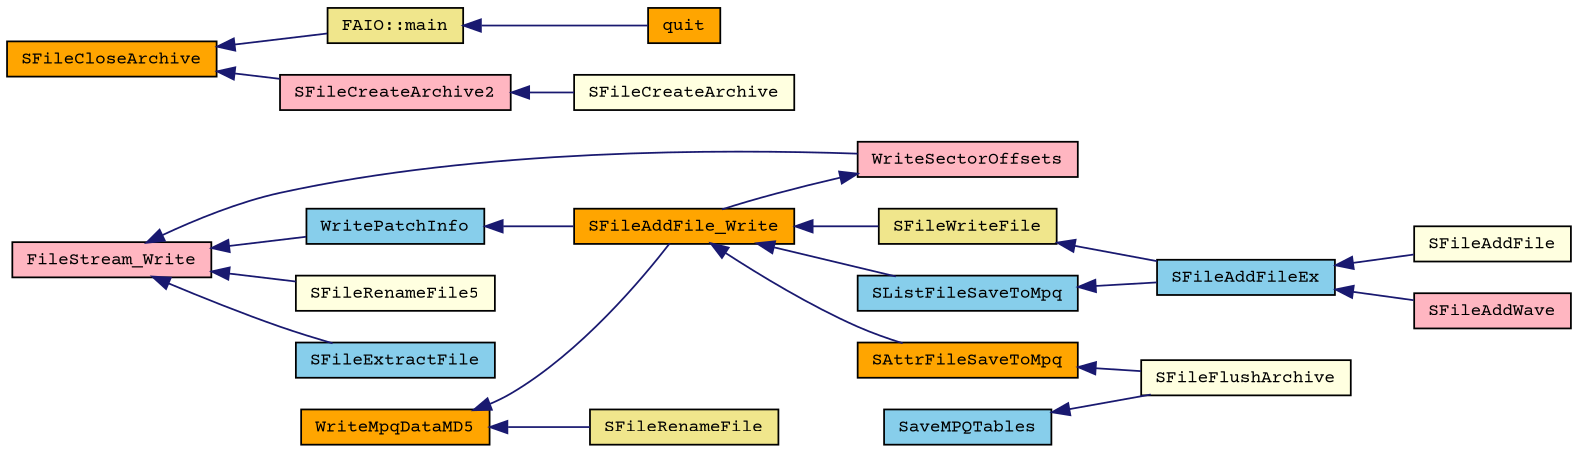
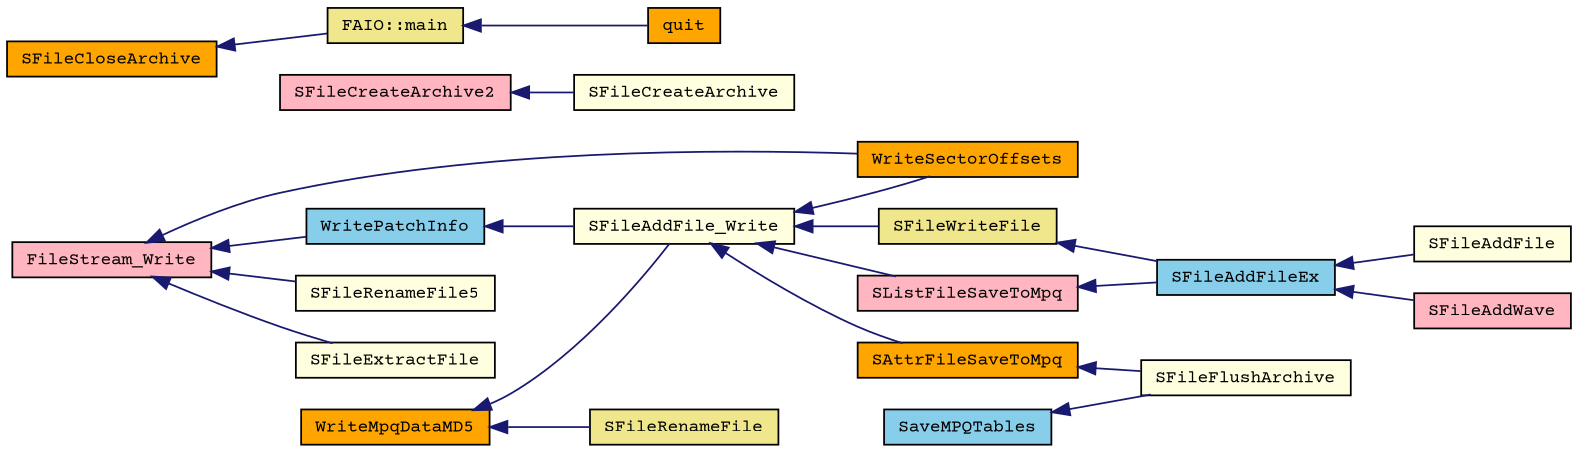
(257, 76) -> none
(968, 159) -> (968, 159)
(781, 192) -> (872, 193)
(684, 226) -> (684, 226)
(968, 293) -> (968, 293)
(395, 360) -> (395, 360)
